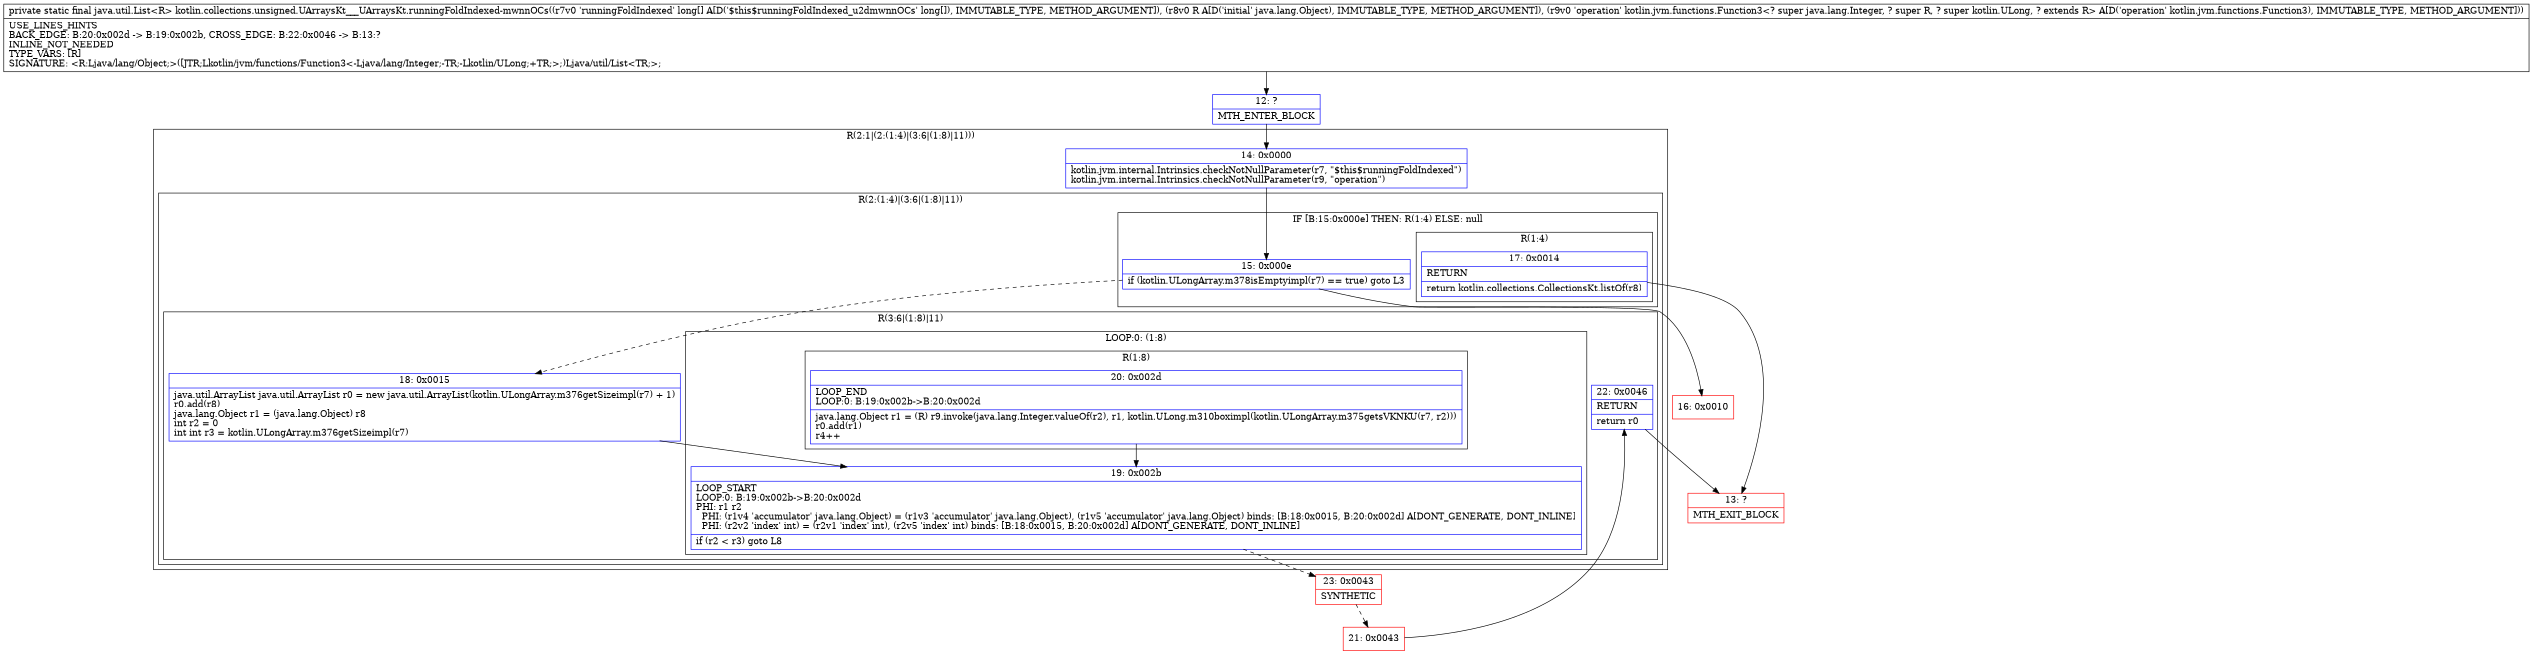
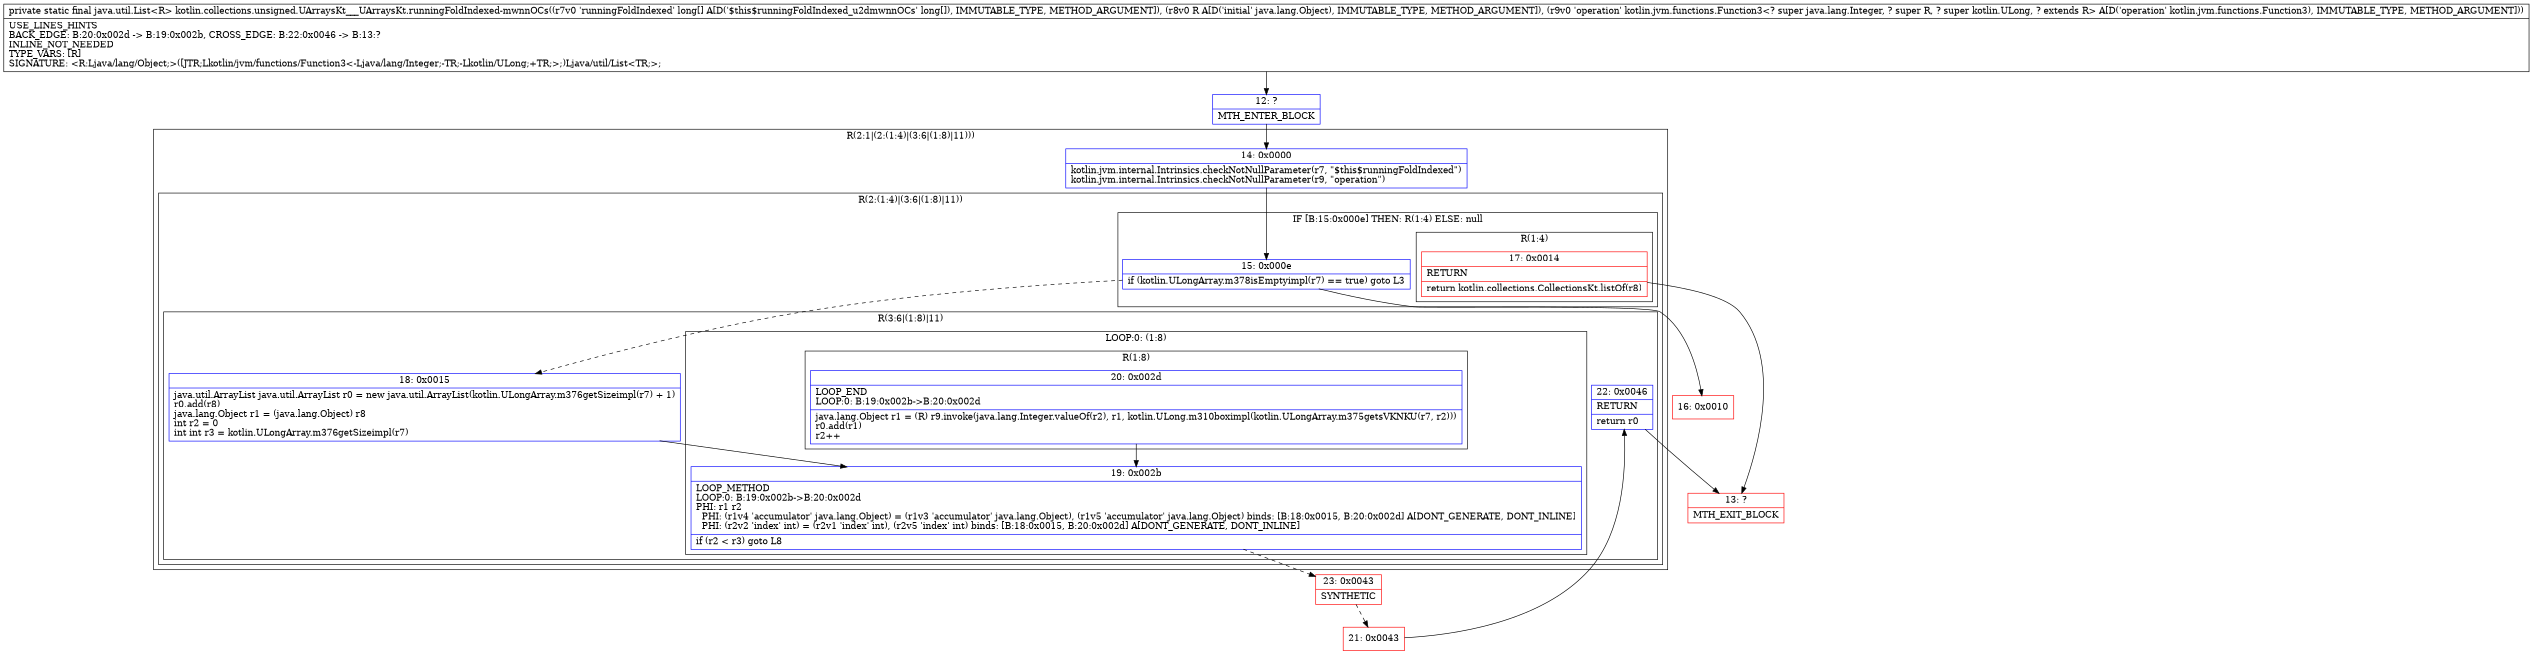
(1534, 274) -> (1534, 274)
(828, 436) -> (828, 436)
(726, 488) -> (733, 488)
